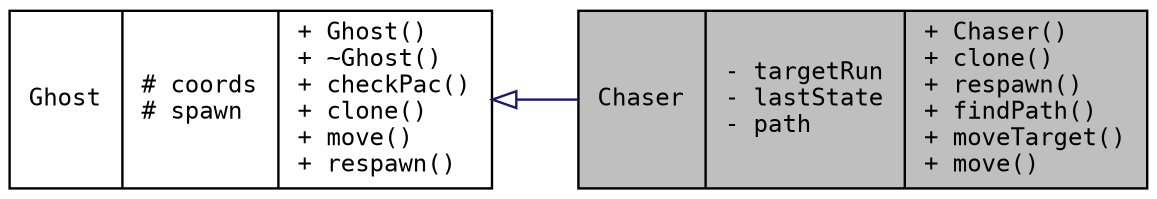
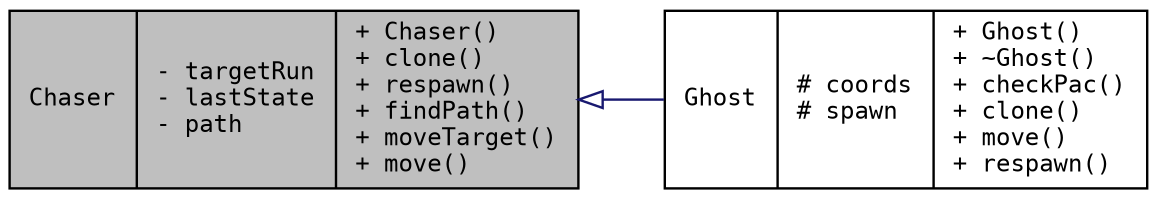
(548, 100) -> (633, 100)
